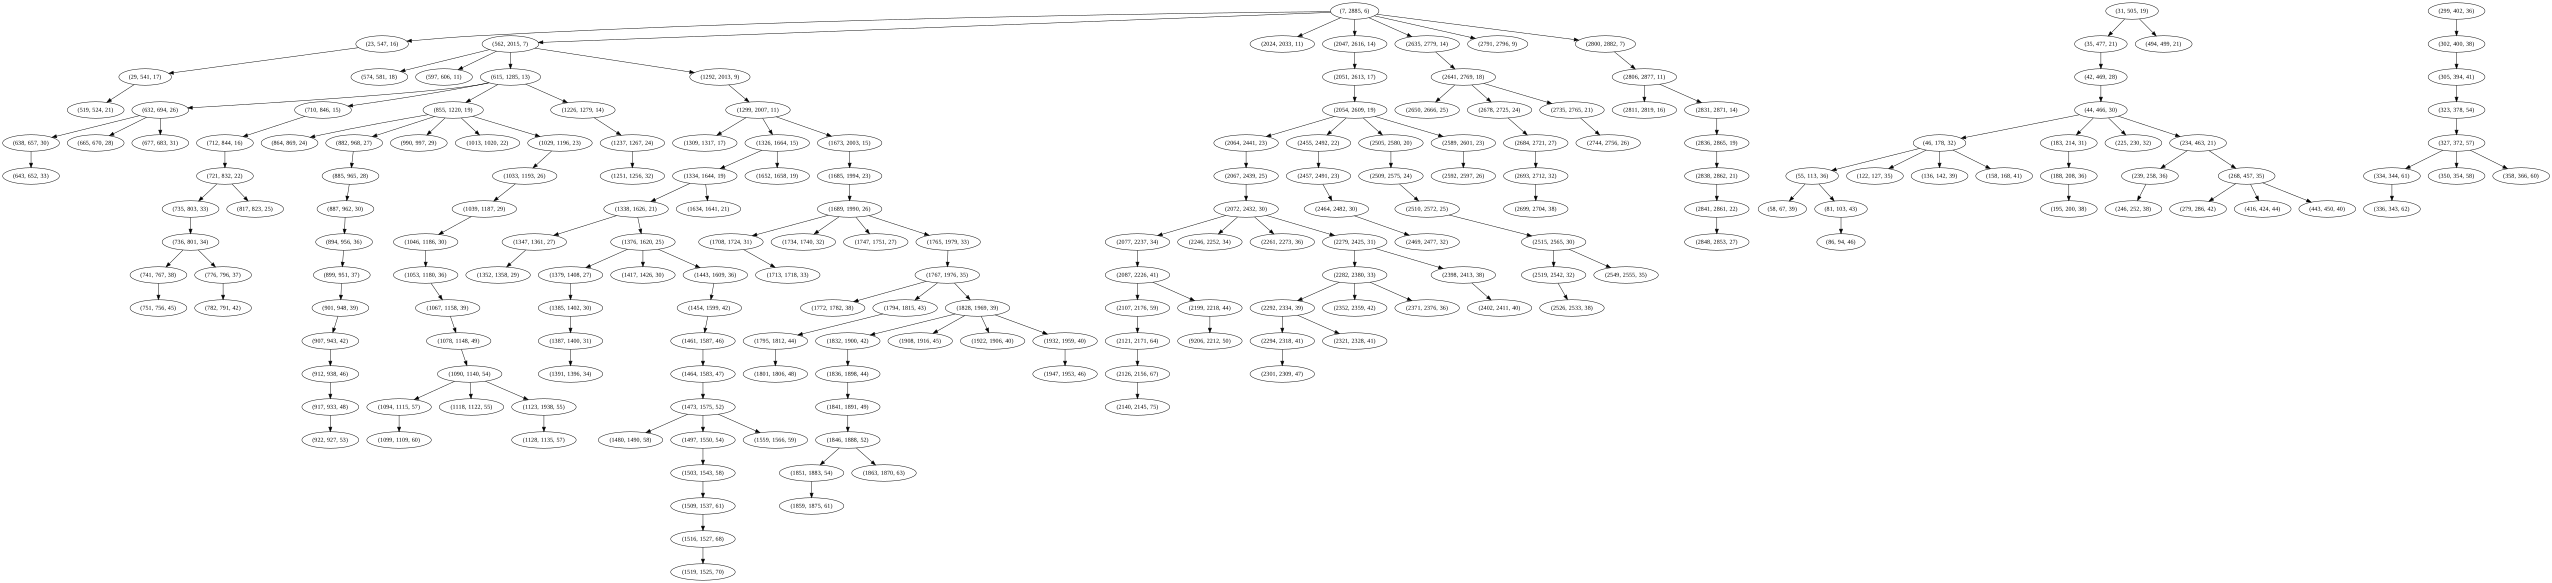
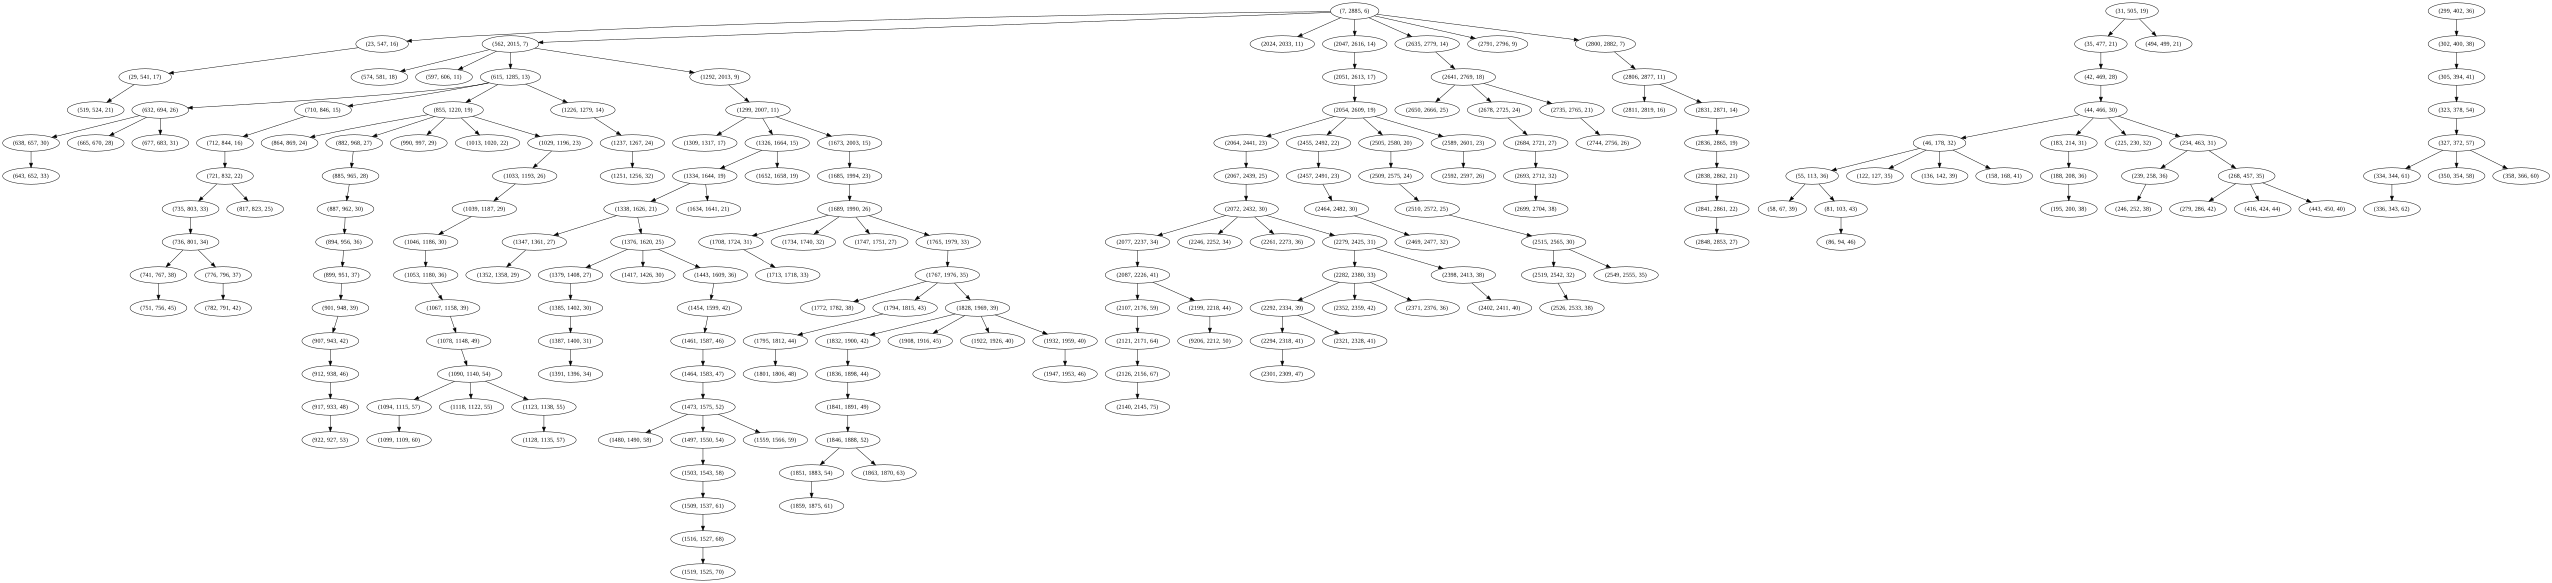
(2198, 143) -> (2198, 143)
(993, 341) -> (993, 341)
(544, 407) -> (544, 407)
